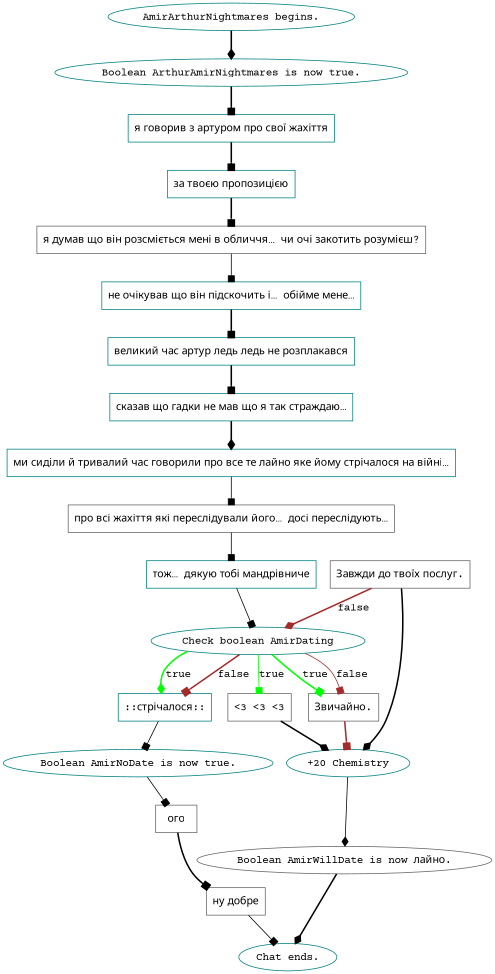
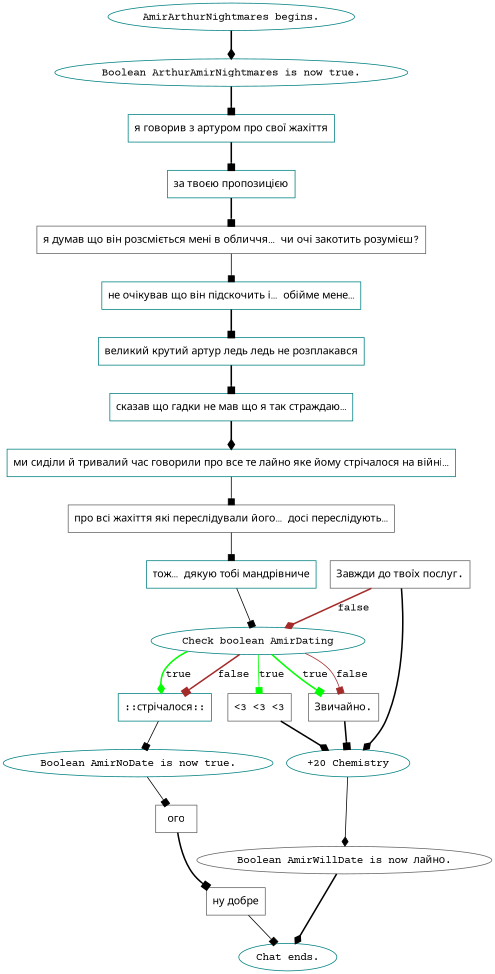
(231, 351) -> (231, 351)
(346, 731) -> (346, 731)
